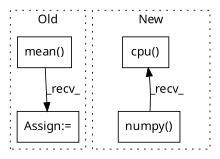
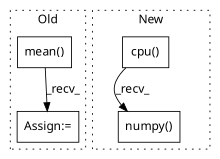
(150, 94) -> (115, 85)
